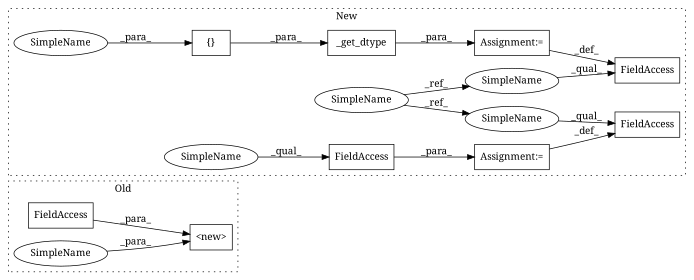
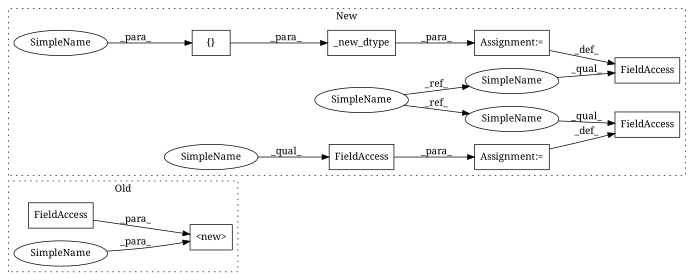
(362, 43) -> (362, 43)
